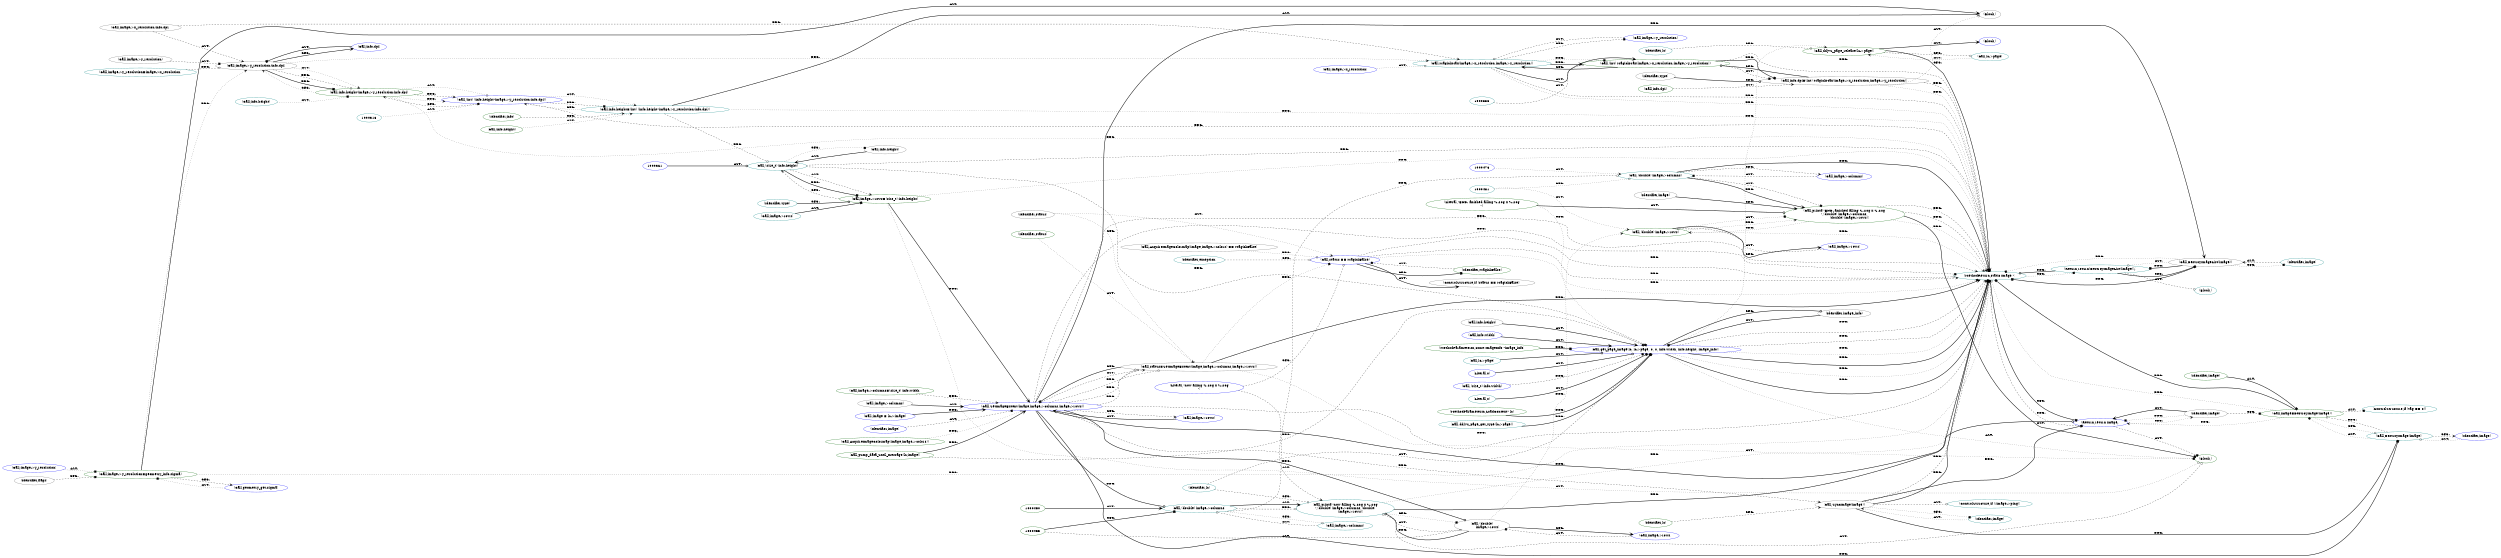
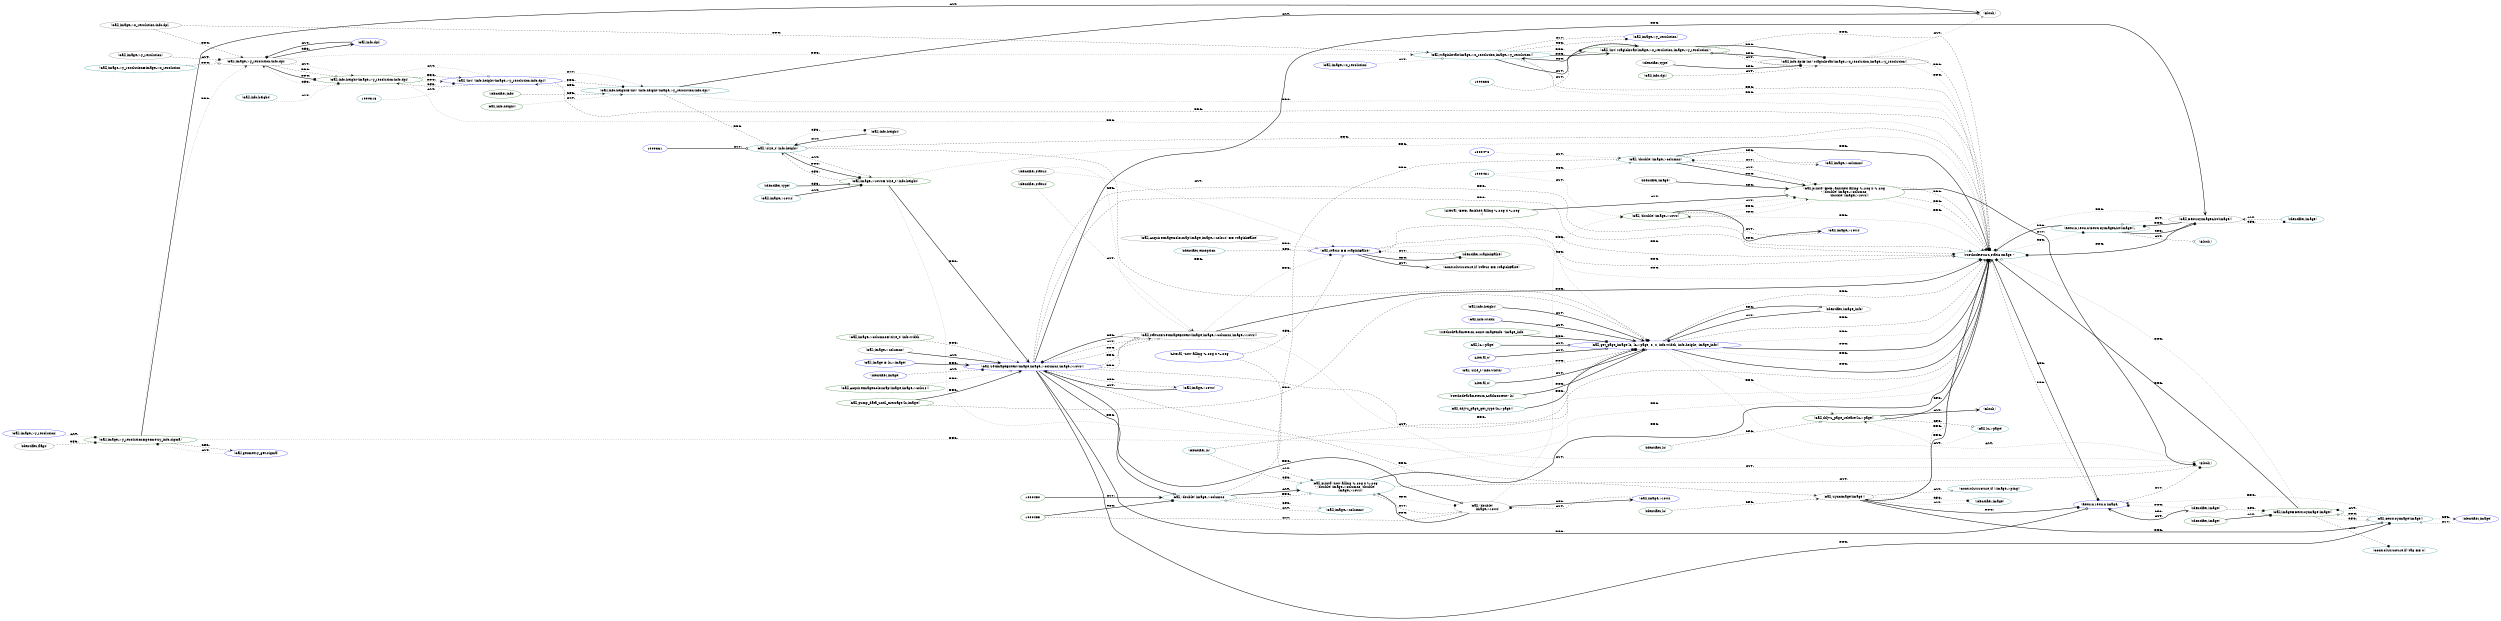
(206, 46) -> (206, 43)
(2207, 425) -> (2260, 497)
